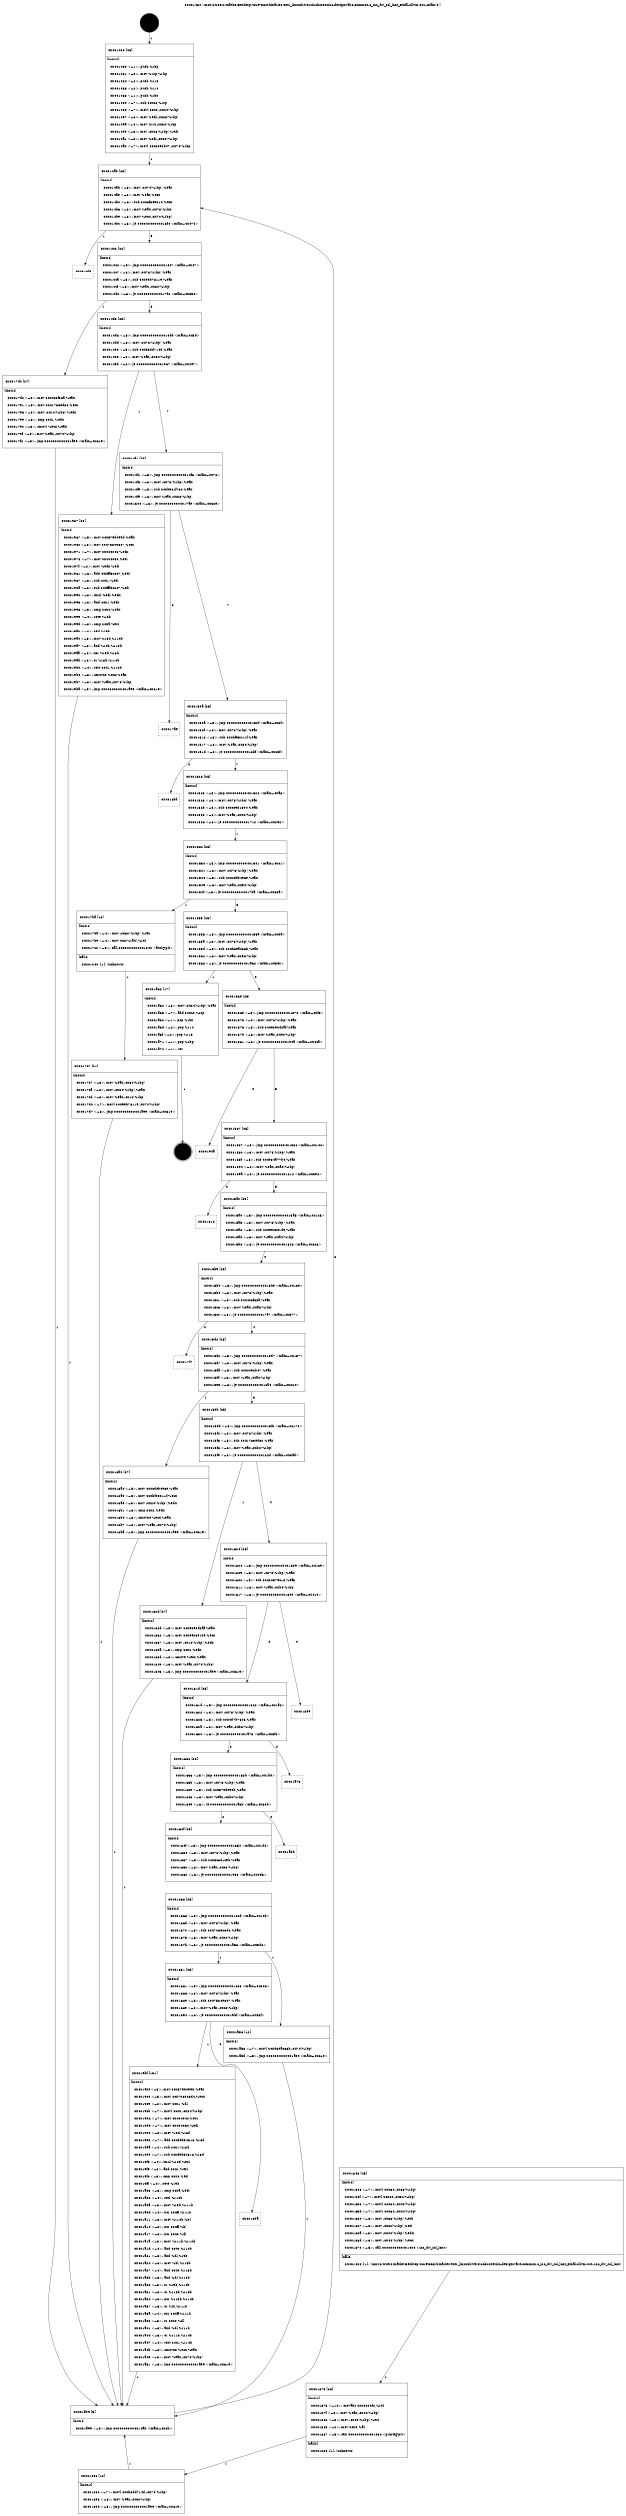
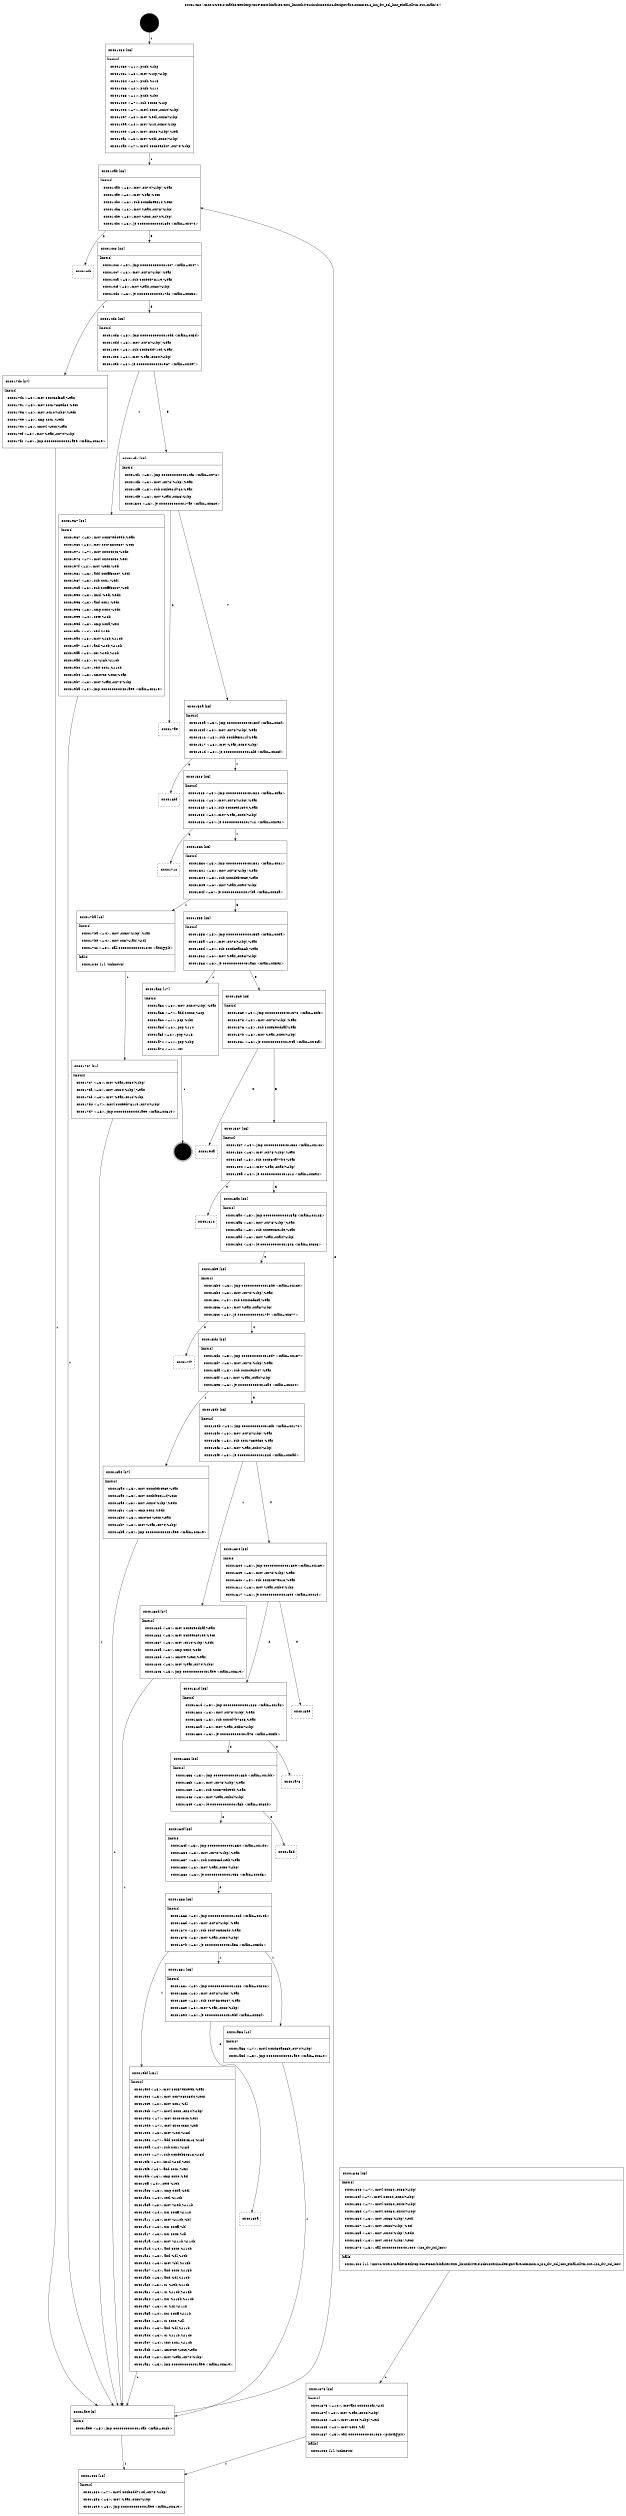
(103, 237) -> (103, 237)
(167, 412) -> (167, 412)
none -> (169, 870)
none -> (219, 1886)
(202, 2043) -> (145, 2006)
(127, 2454) -> (122, 2451)
